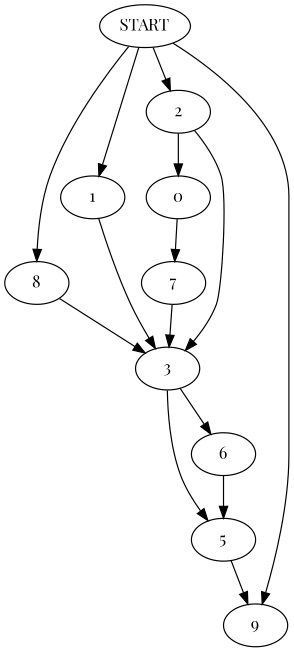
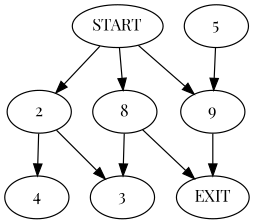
(93, 197) -> none
(178, 197) -> (37, 197)
none -> (213, 197)
(174, 283) -> none
(174, 453) -> none
(224, 454) -> none
